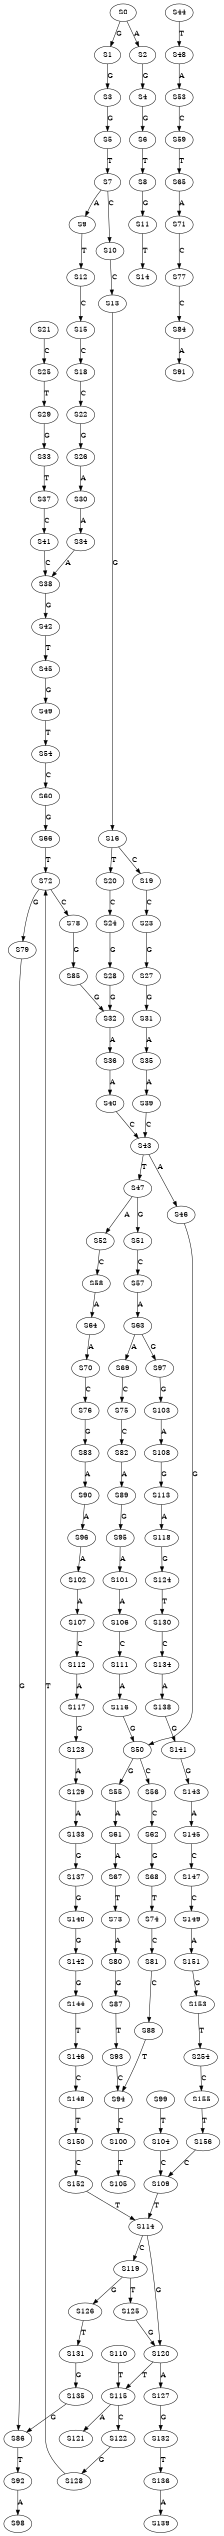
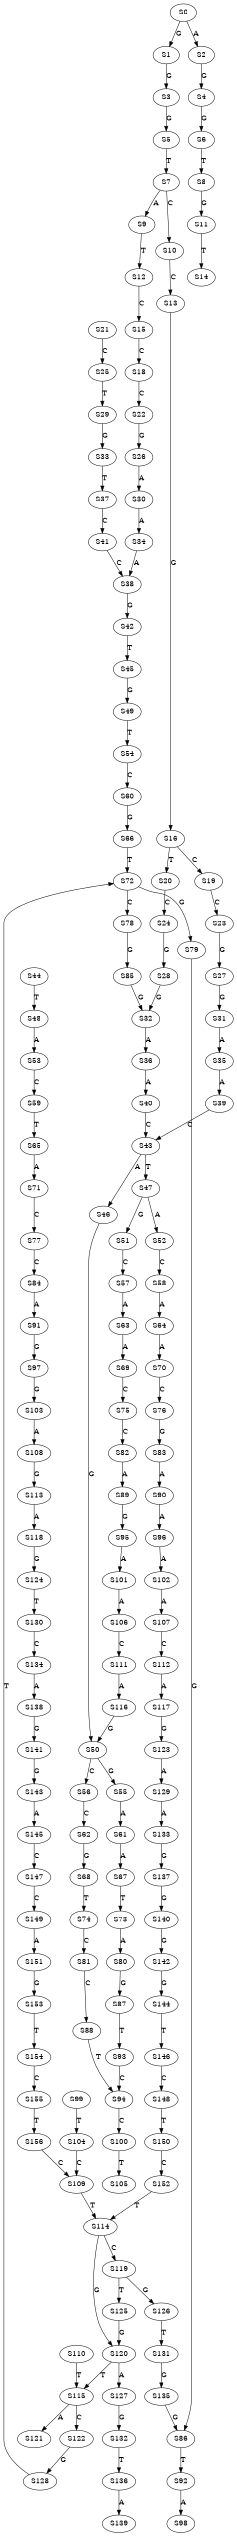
(148, 1345) -> (34, 1345)
(201, 2057) -> (34, 2057)
